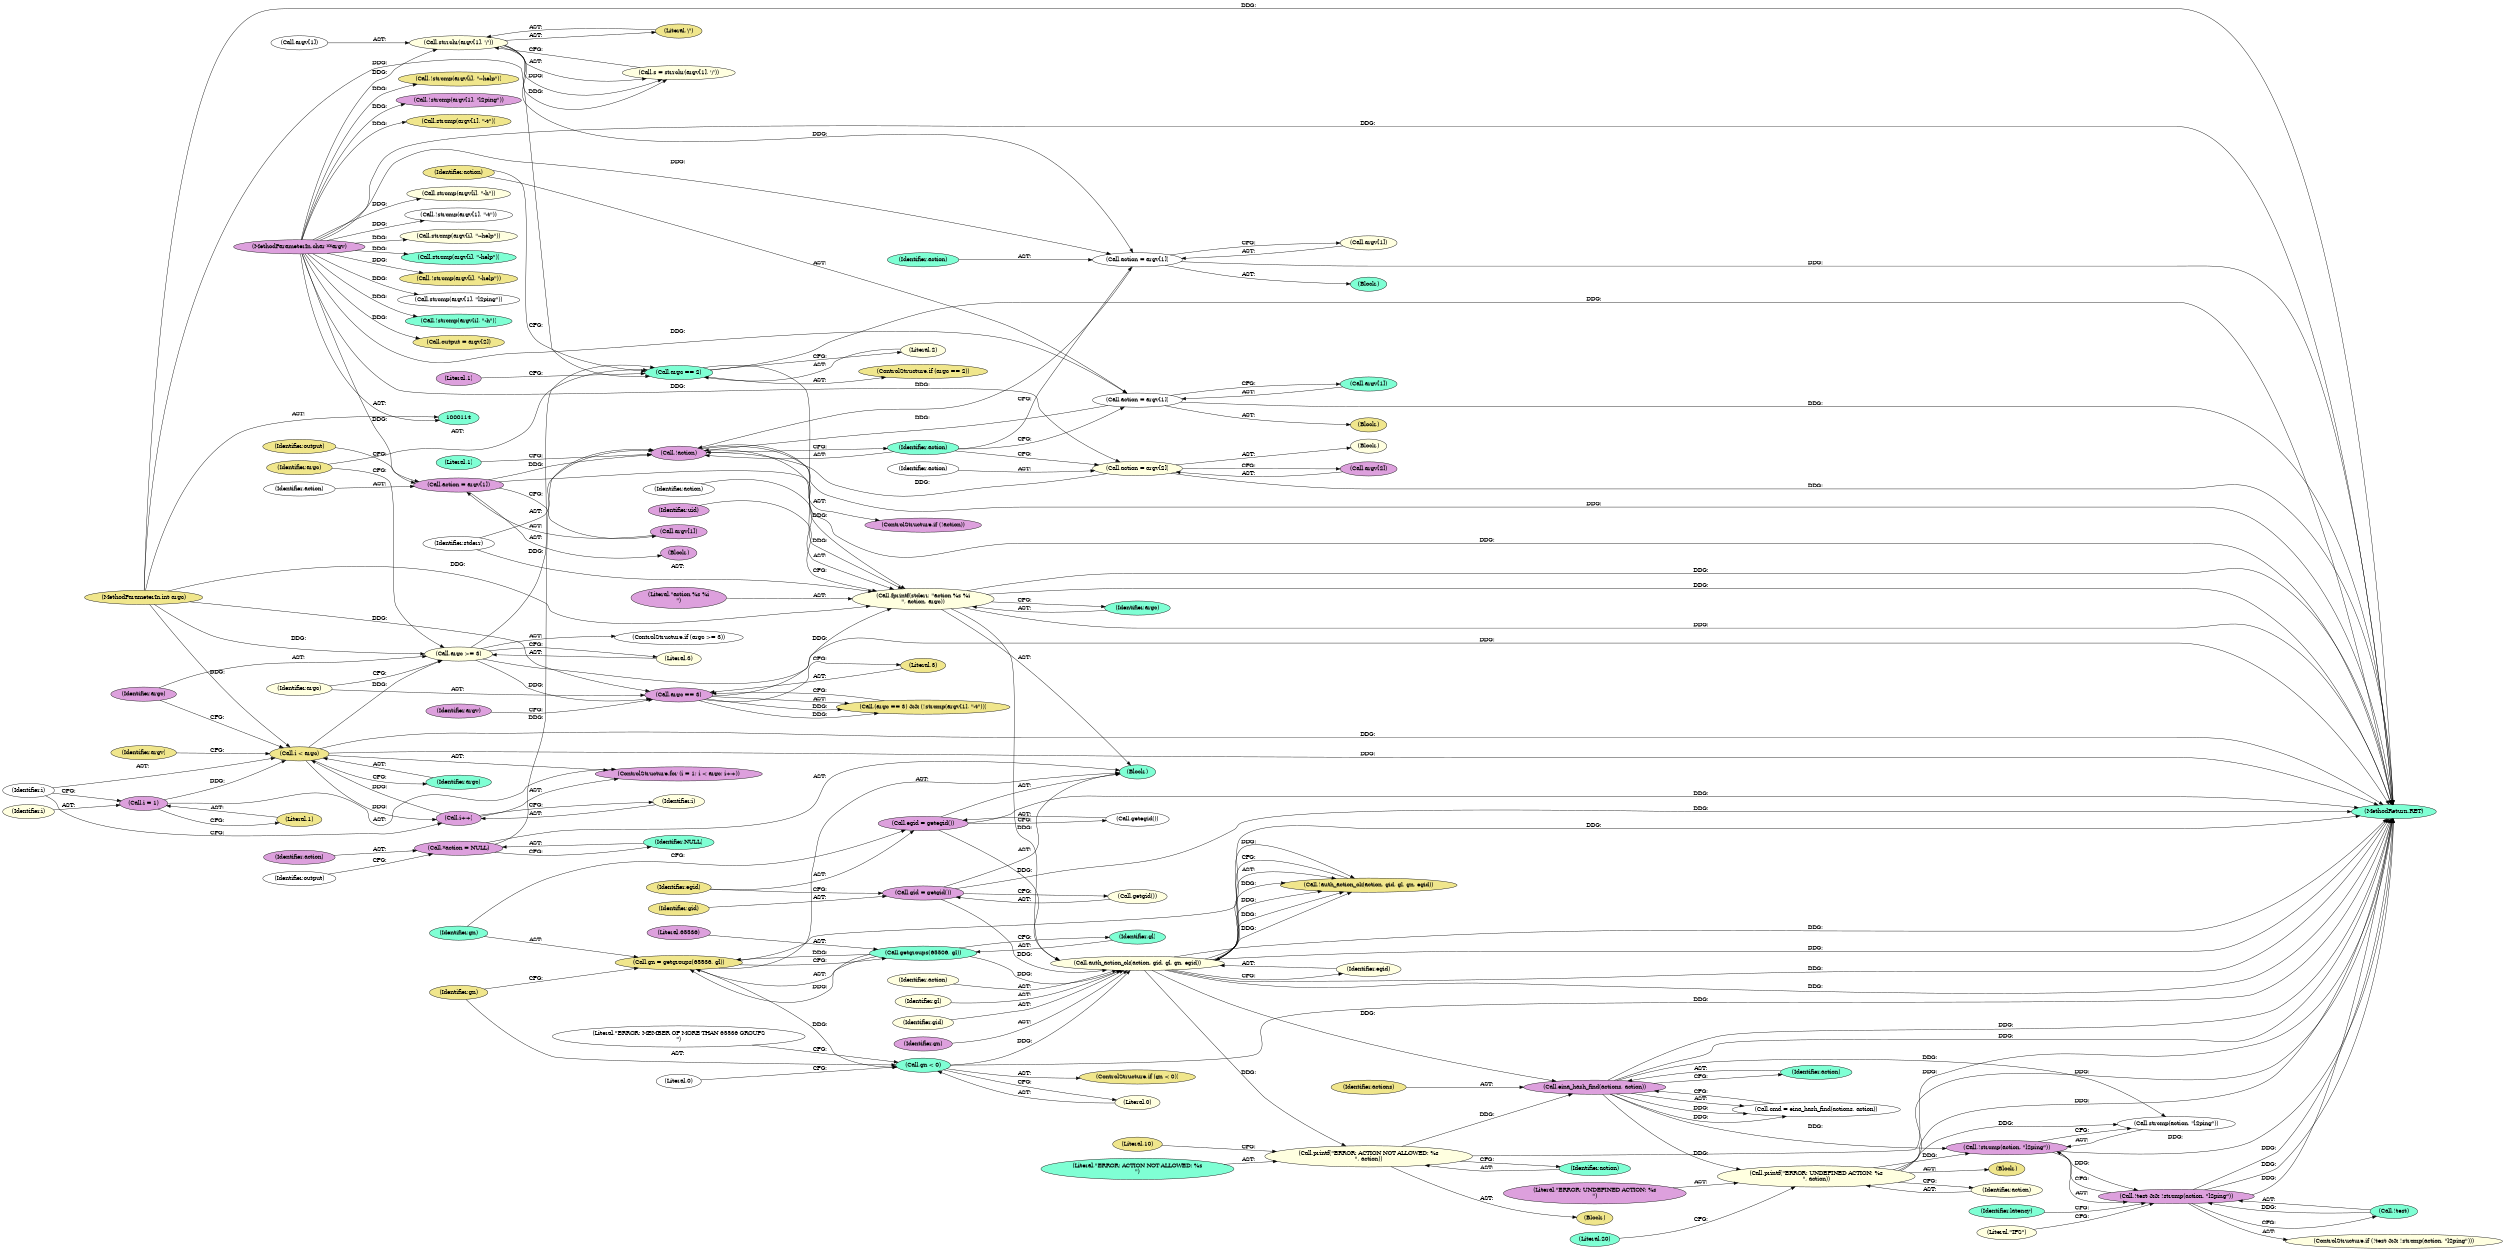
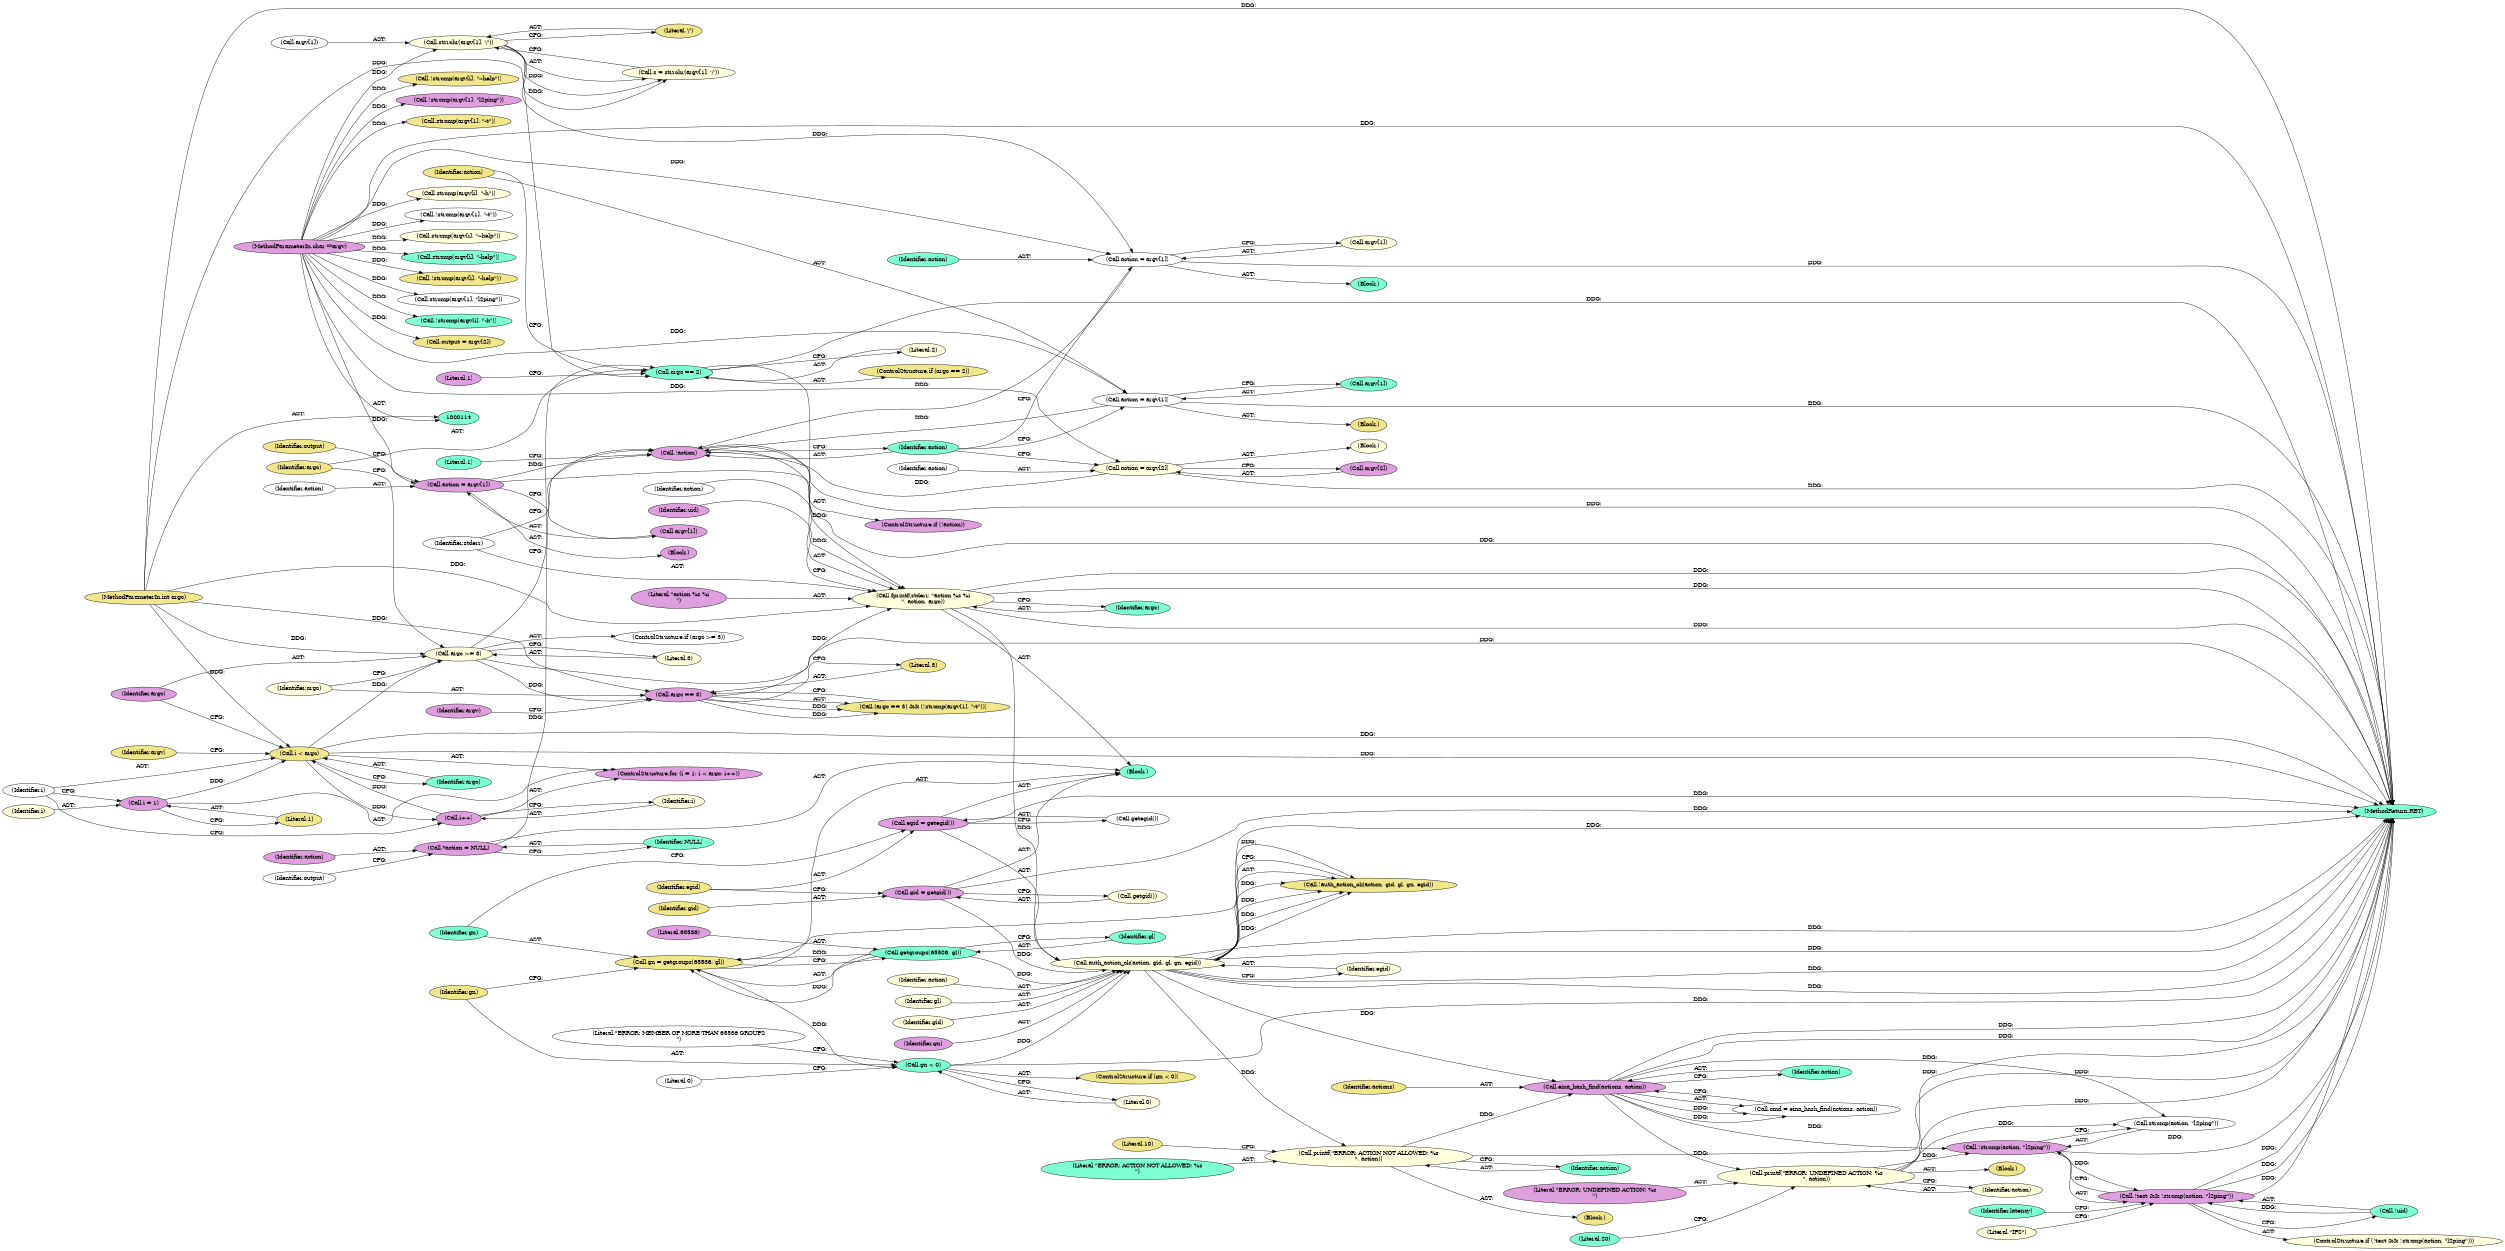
(537, 36) -> (537, 36)
(537, 512) -> (537, 512)
(537, 552) -> (537, 552)
(1025, 870) -> (1025, 870)
(2394, 1211) -> (2394, 1211)
